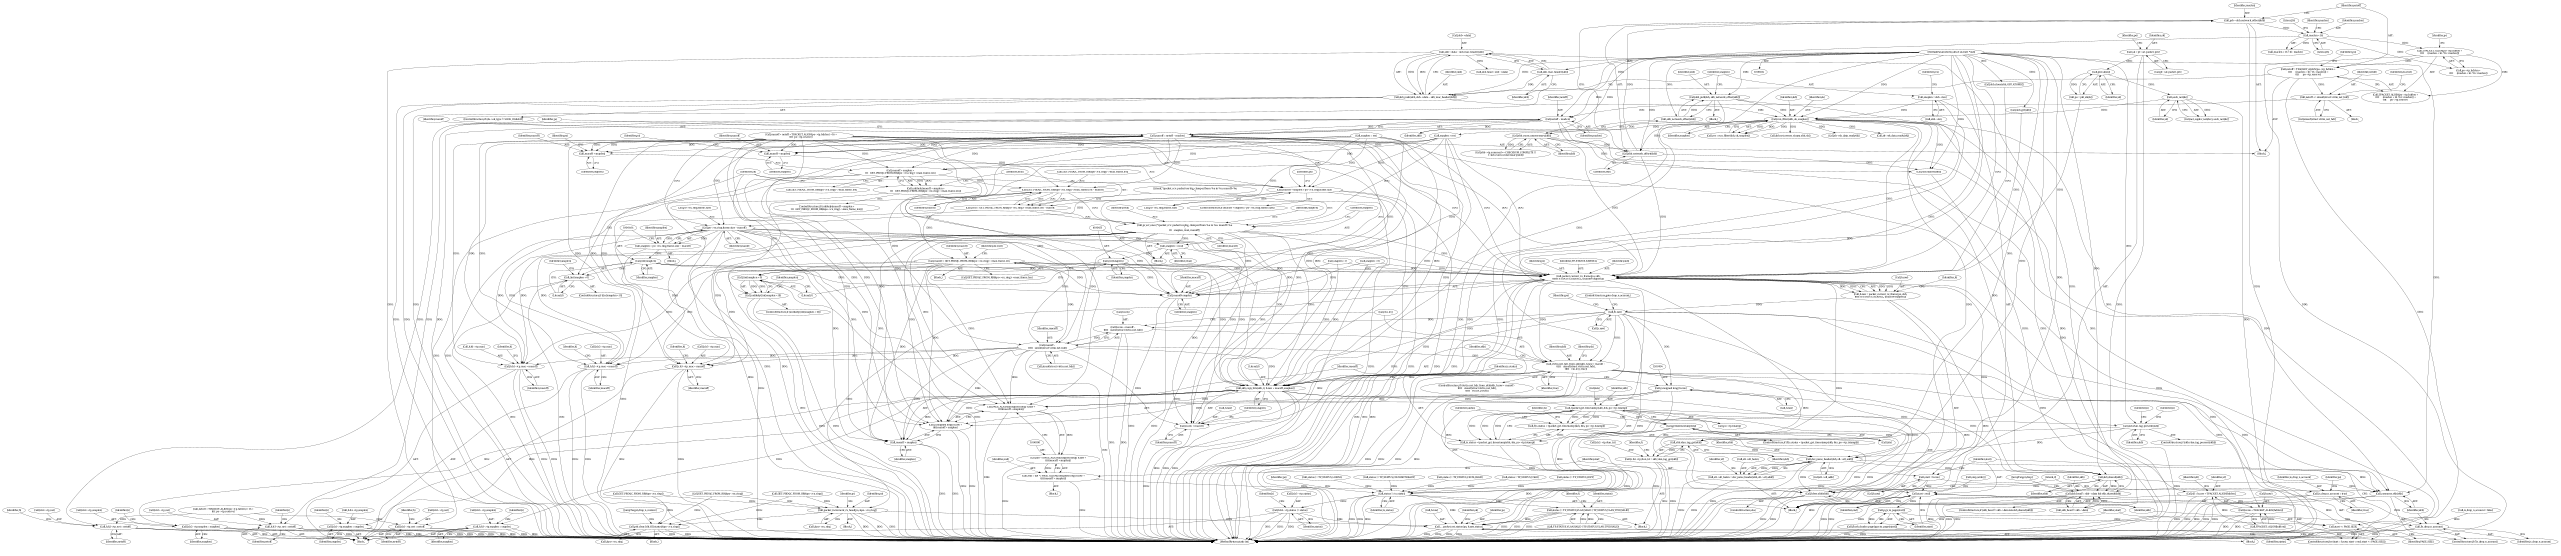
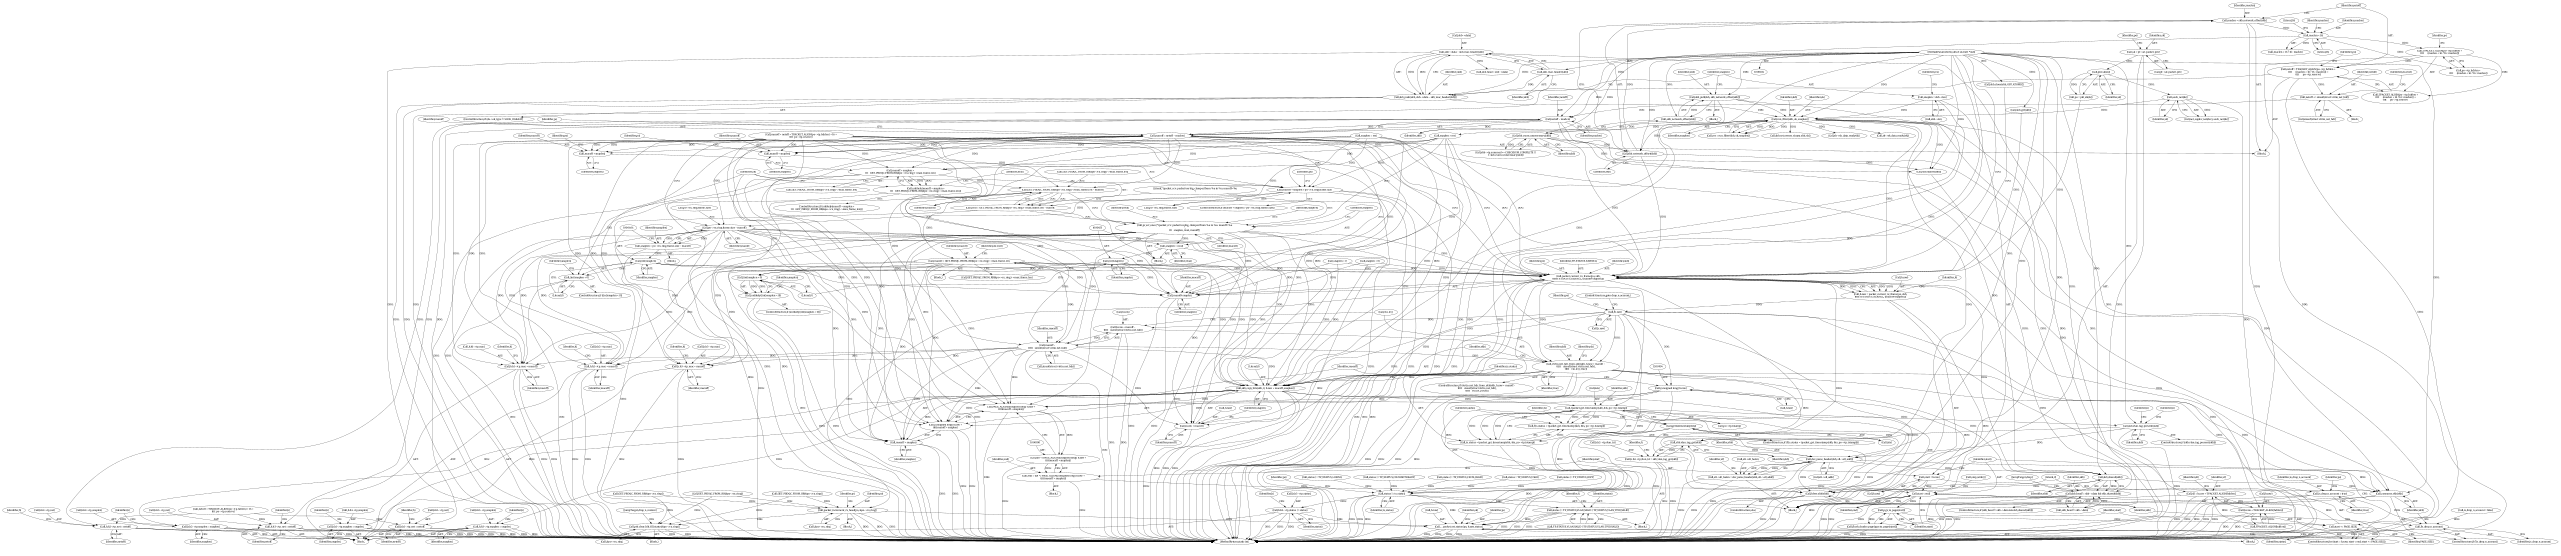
(2245, 21) -> (2245, 21)
